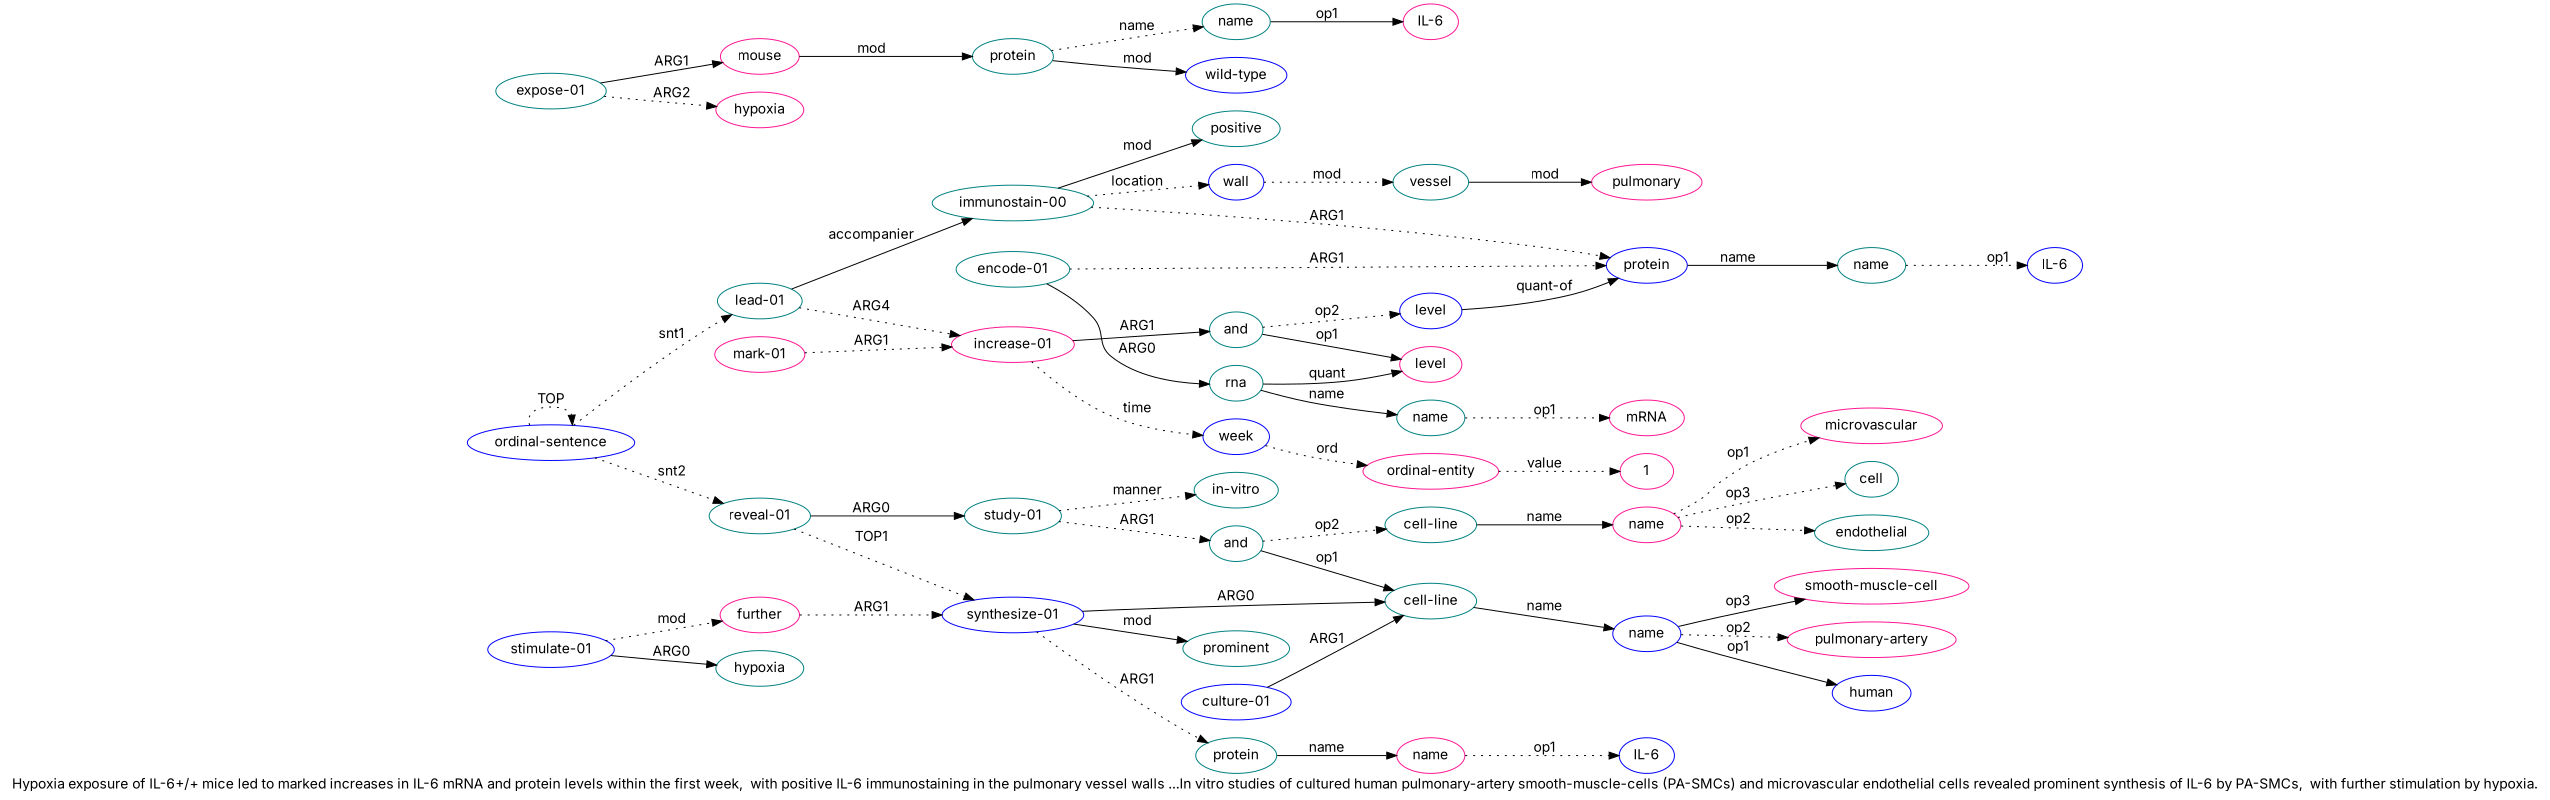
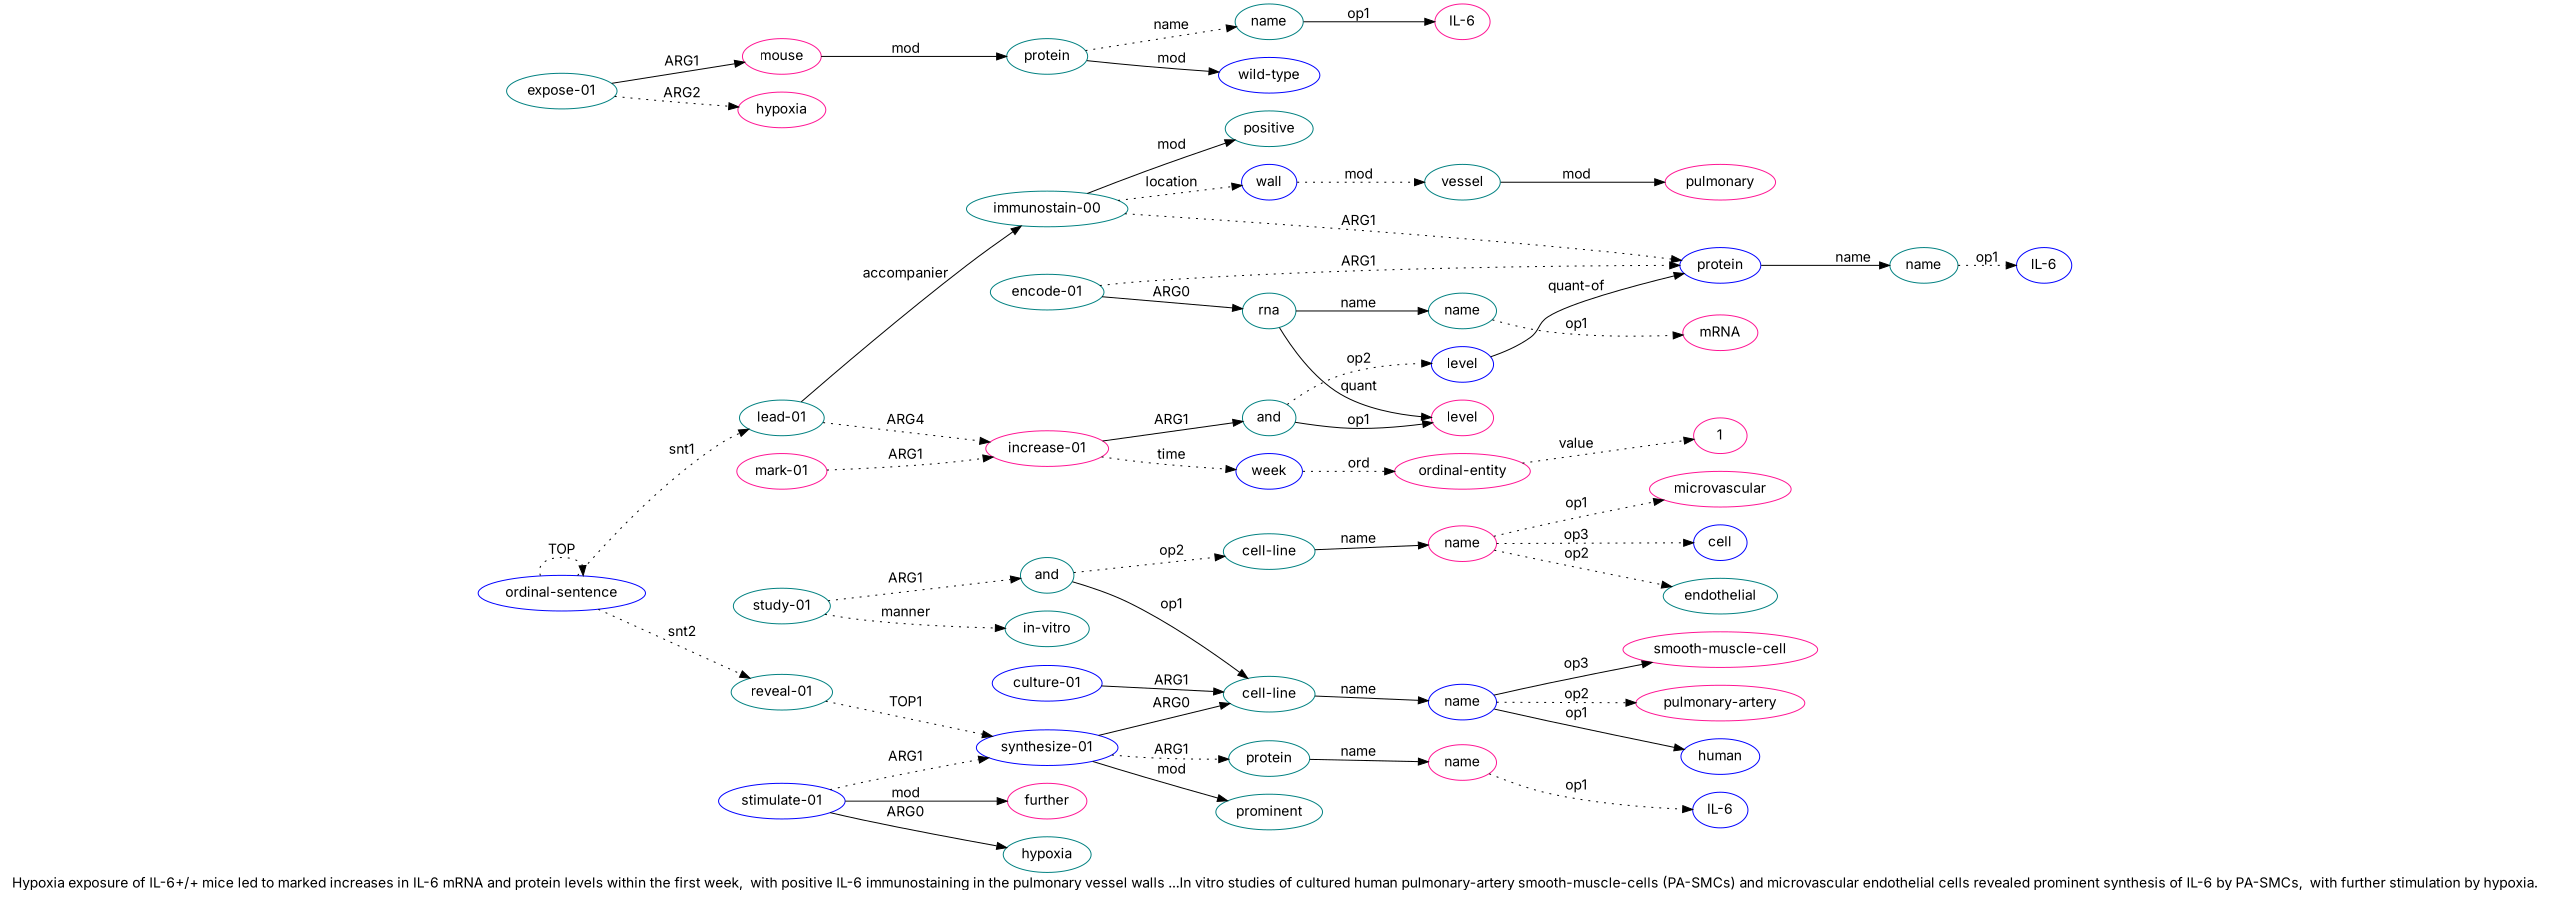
(1872, 479) -> (1720, 543)
(882, 516) -> none
(866, 615) -> (904, 774)
(659, 632) -> (921, 801)
